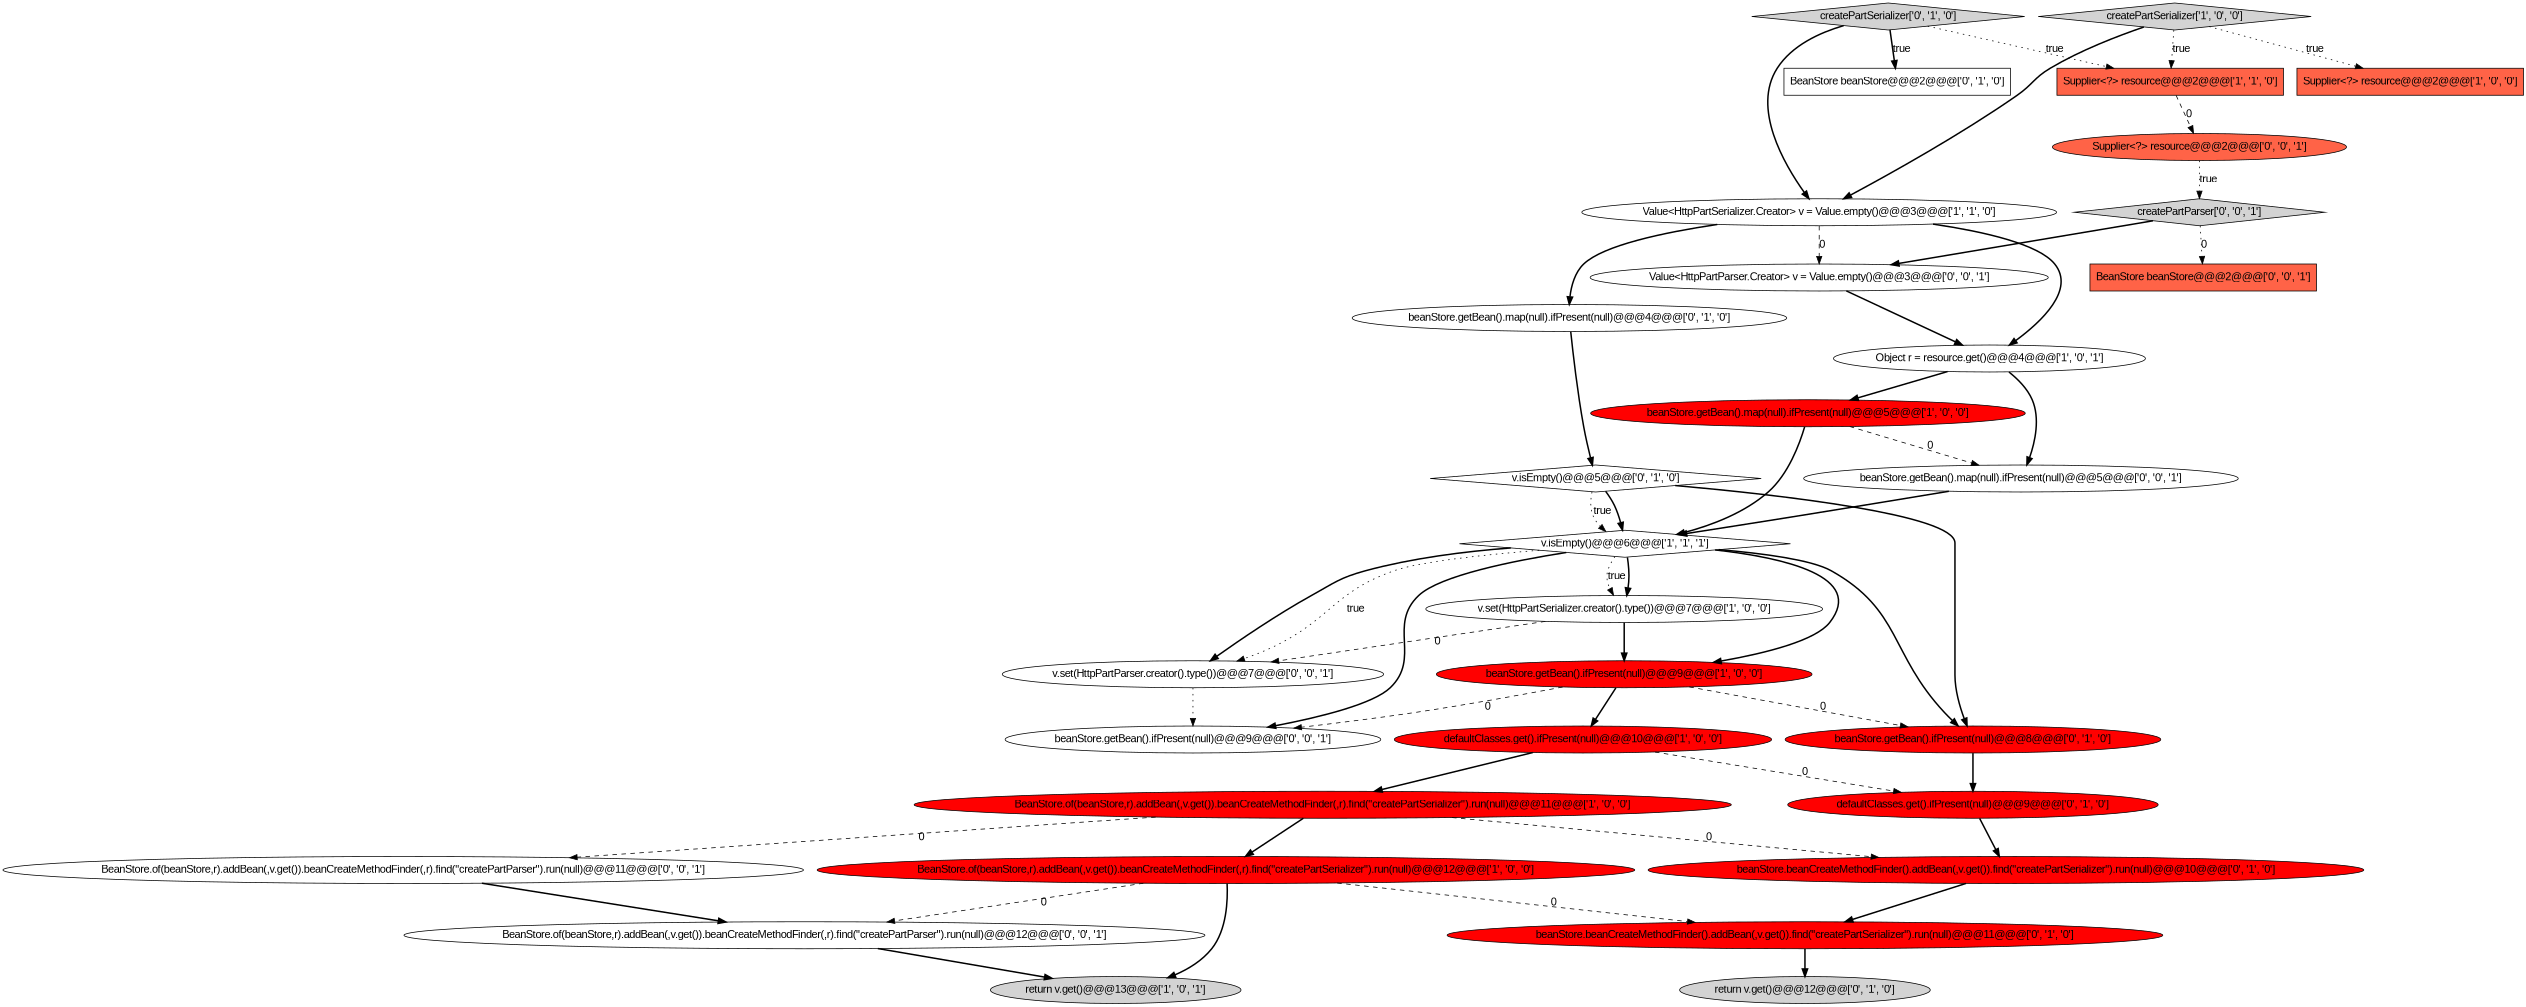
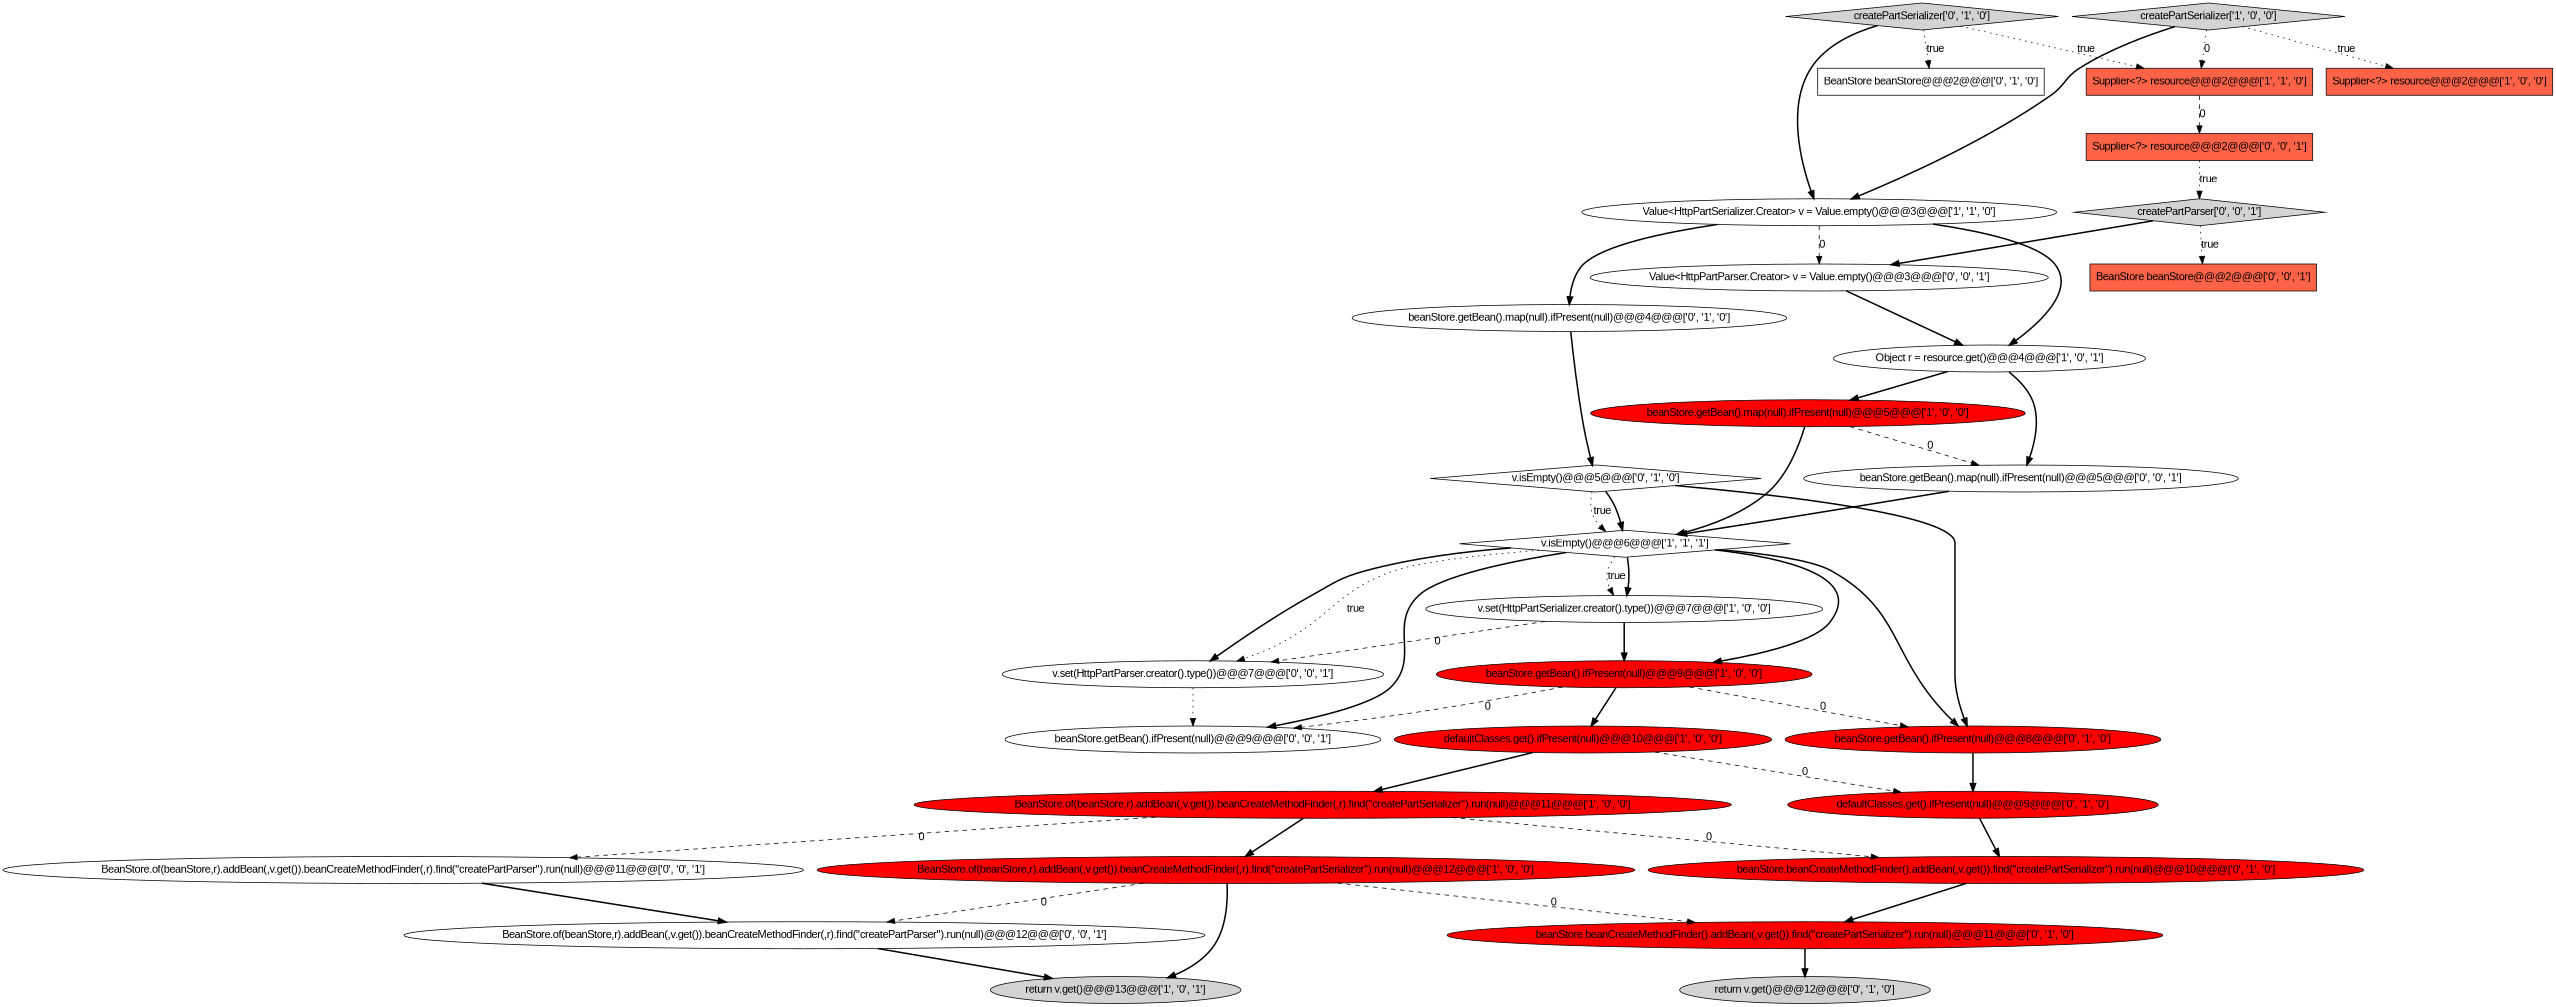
(1892, 45) -> (1926, 45)
(2181, 49) -> (2207, 49)
(2199, 147) -> (2199, 147)
(2204, 245) -> (2210, 245)
